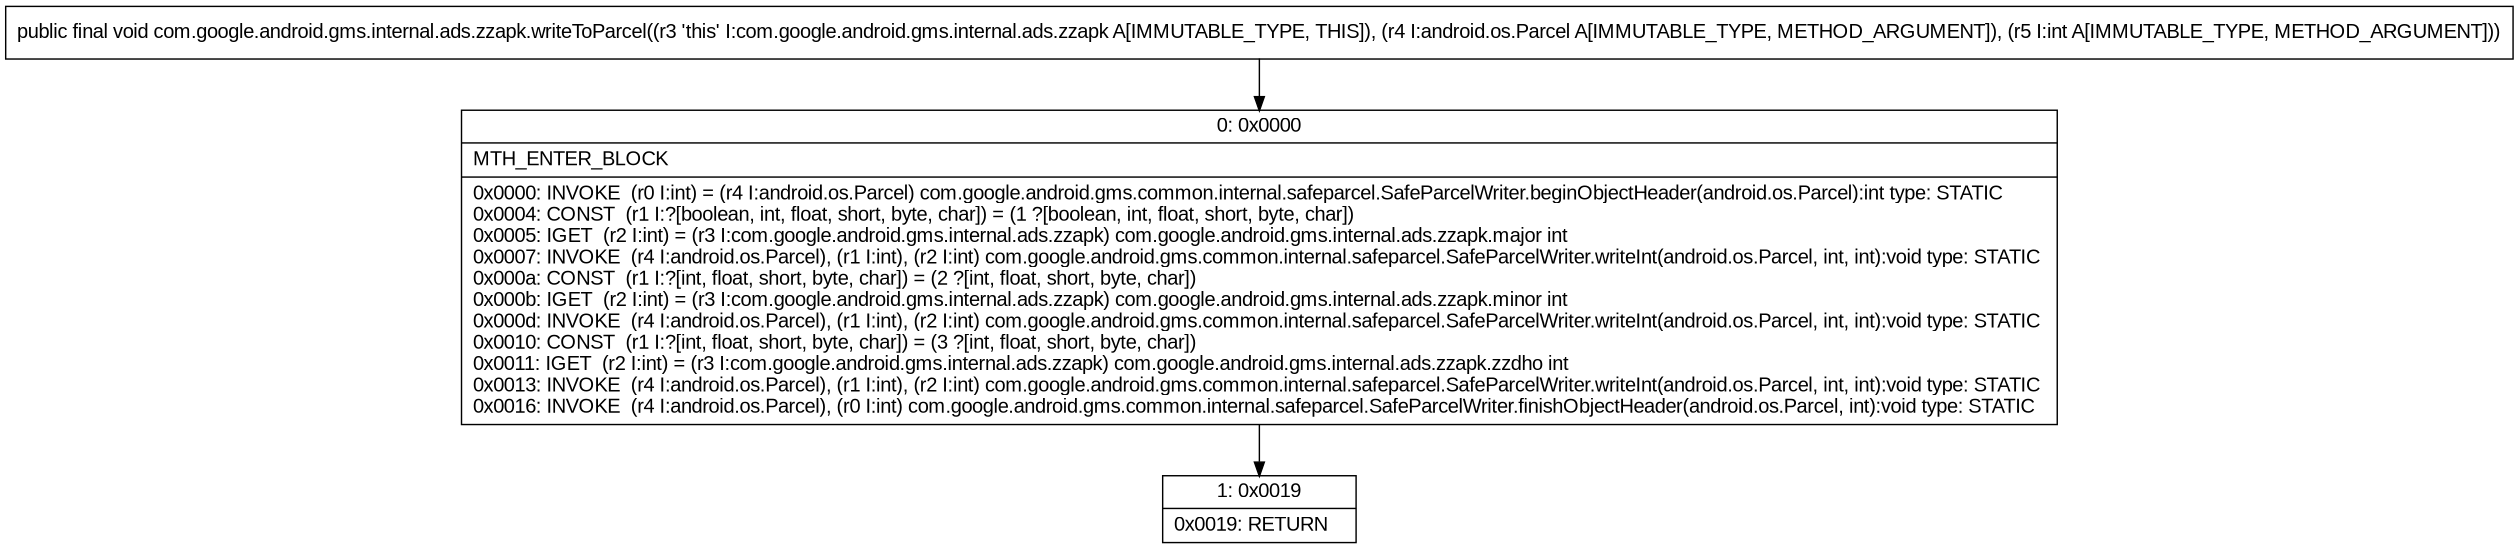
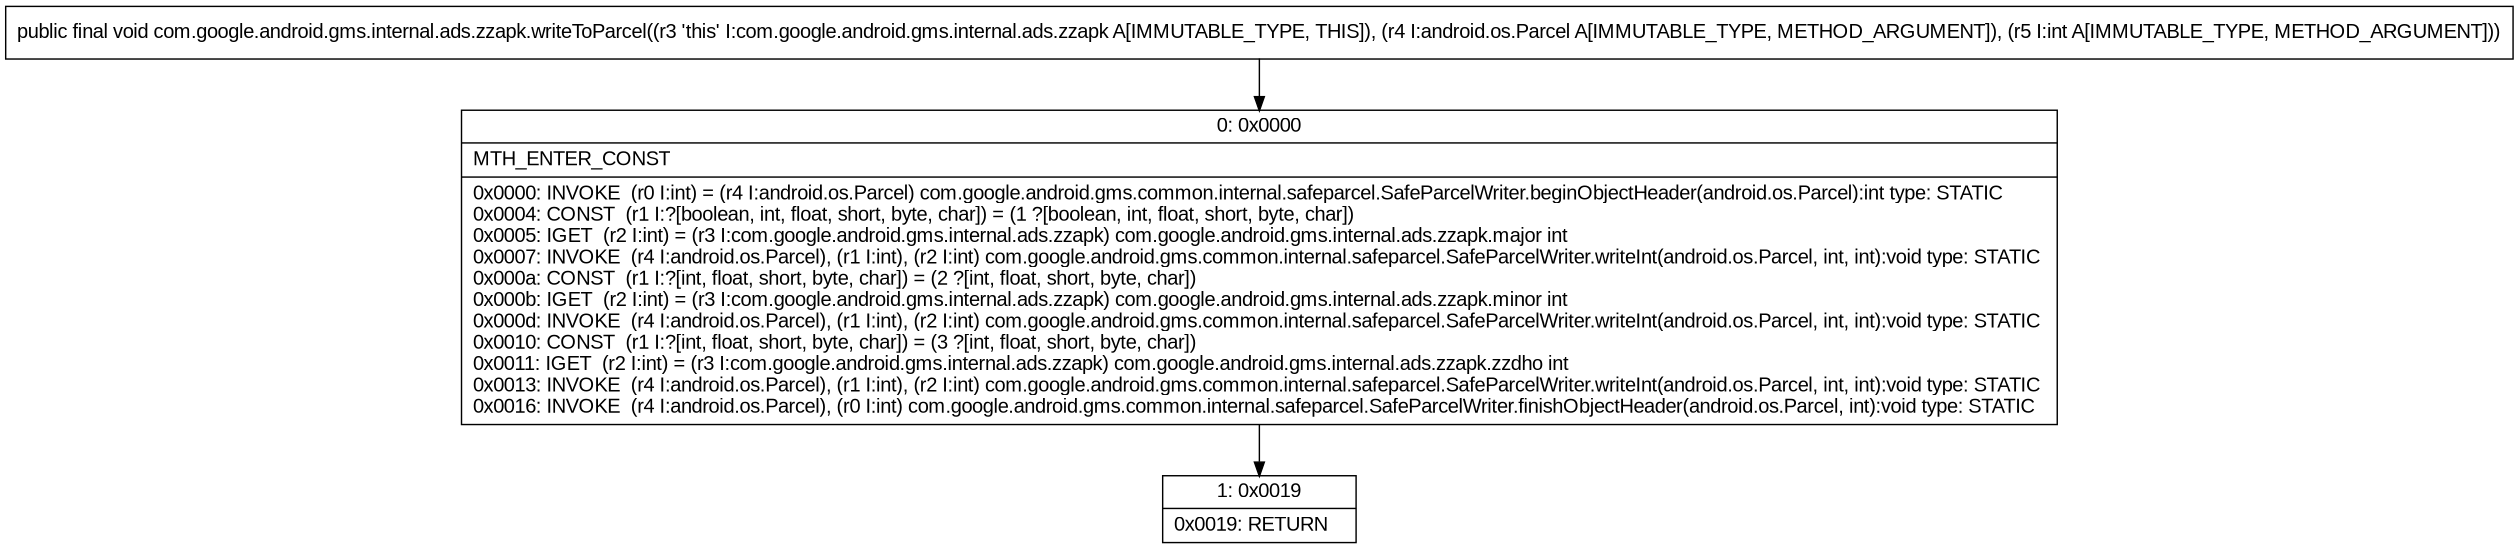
(571, 159) -> (572, 159)
